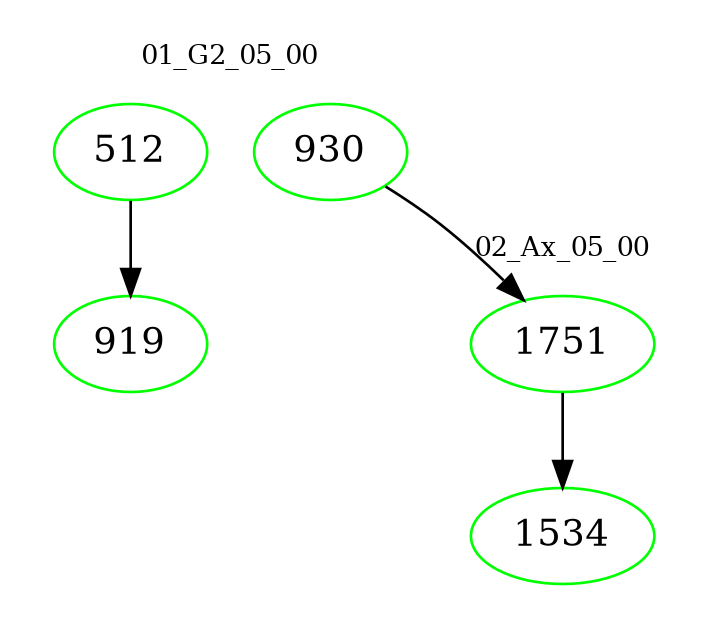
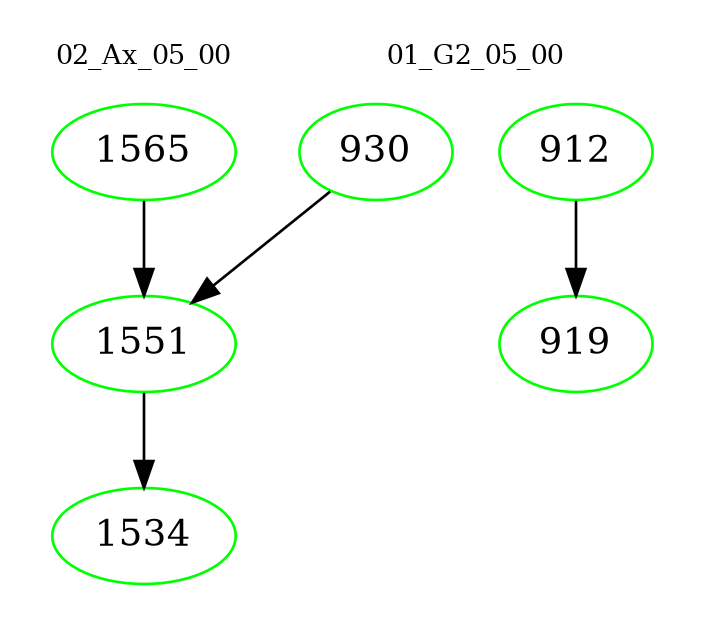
(131, 152) -> (576, 152)
none -> (144, 152)
(563, 344) -> (144, 344)
